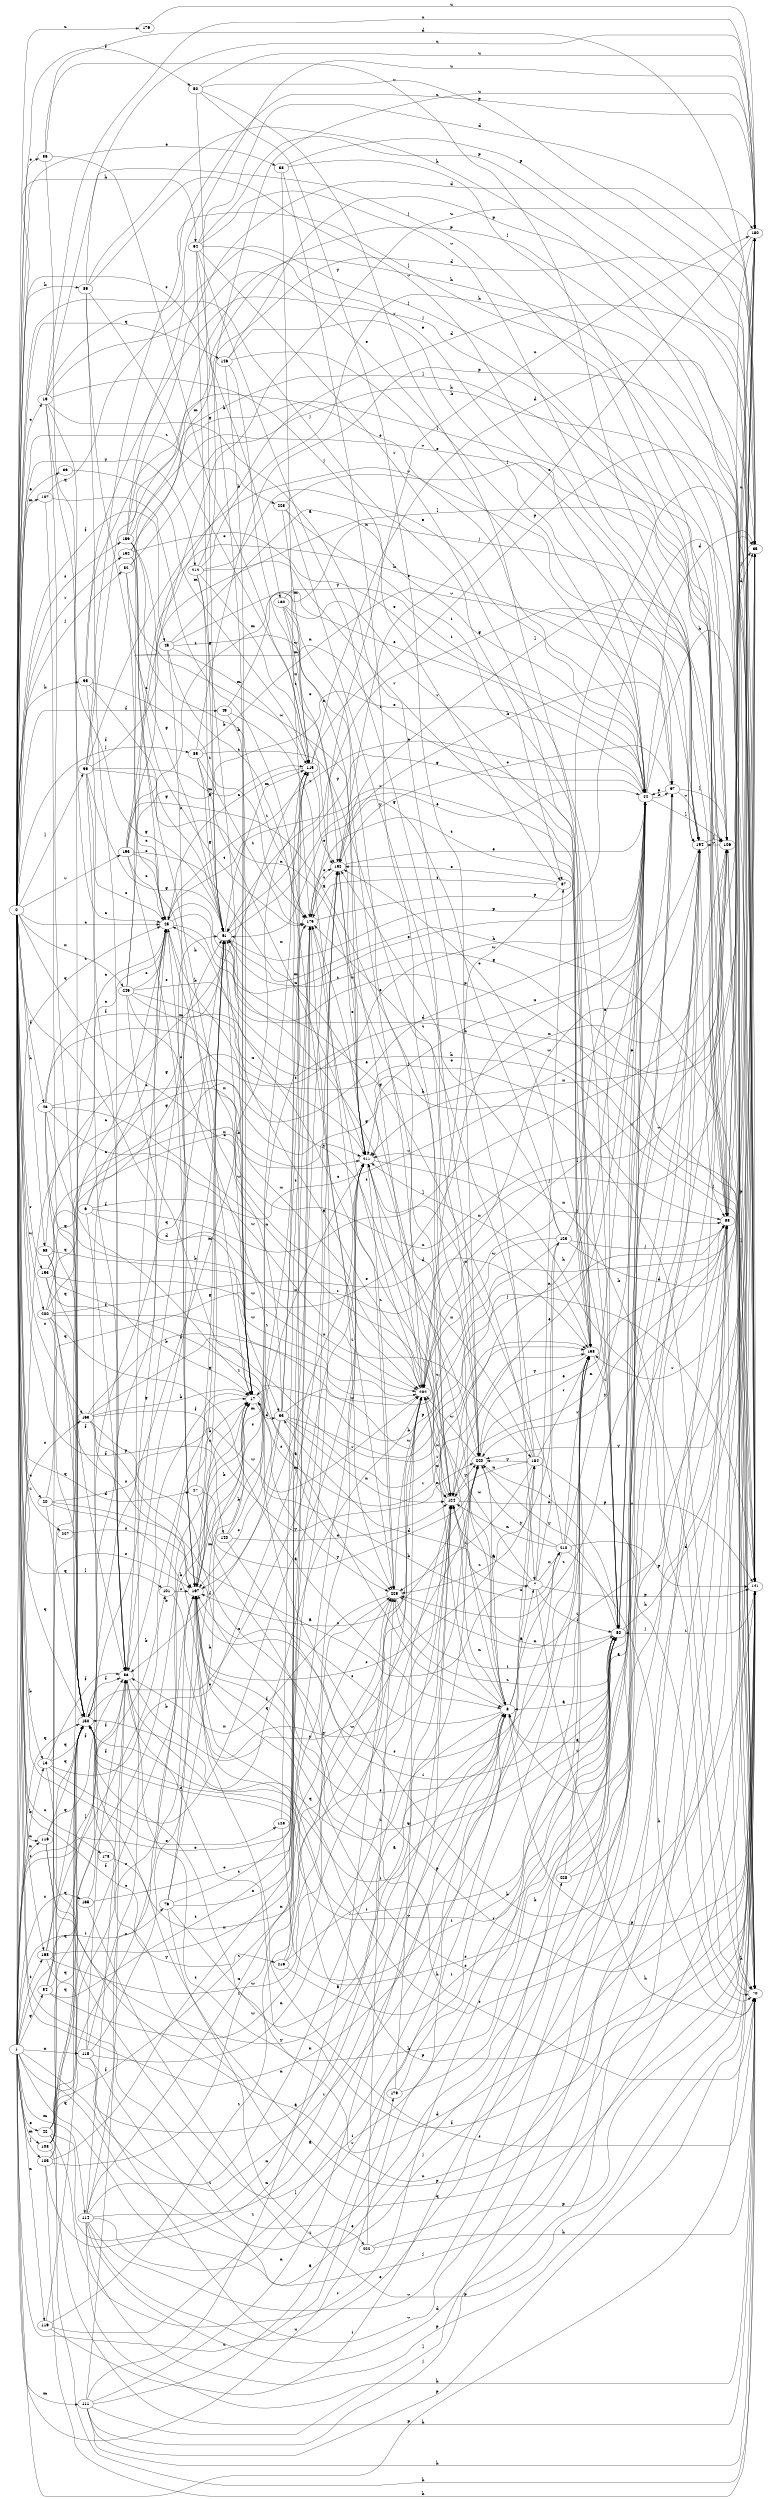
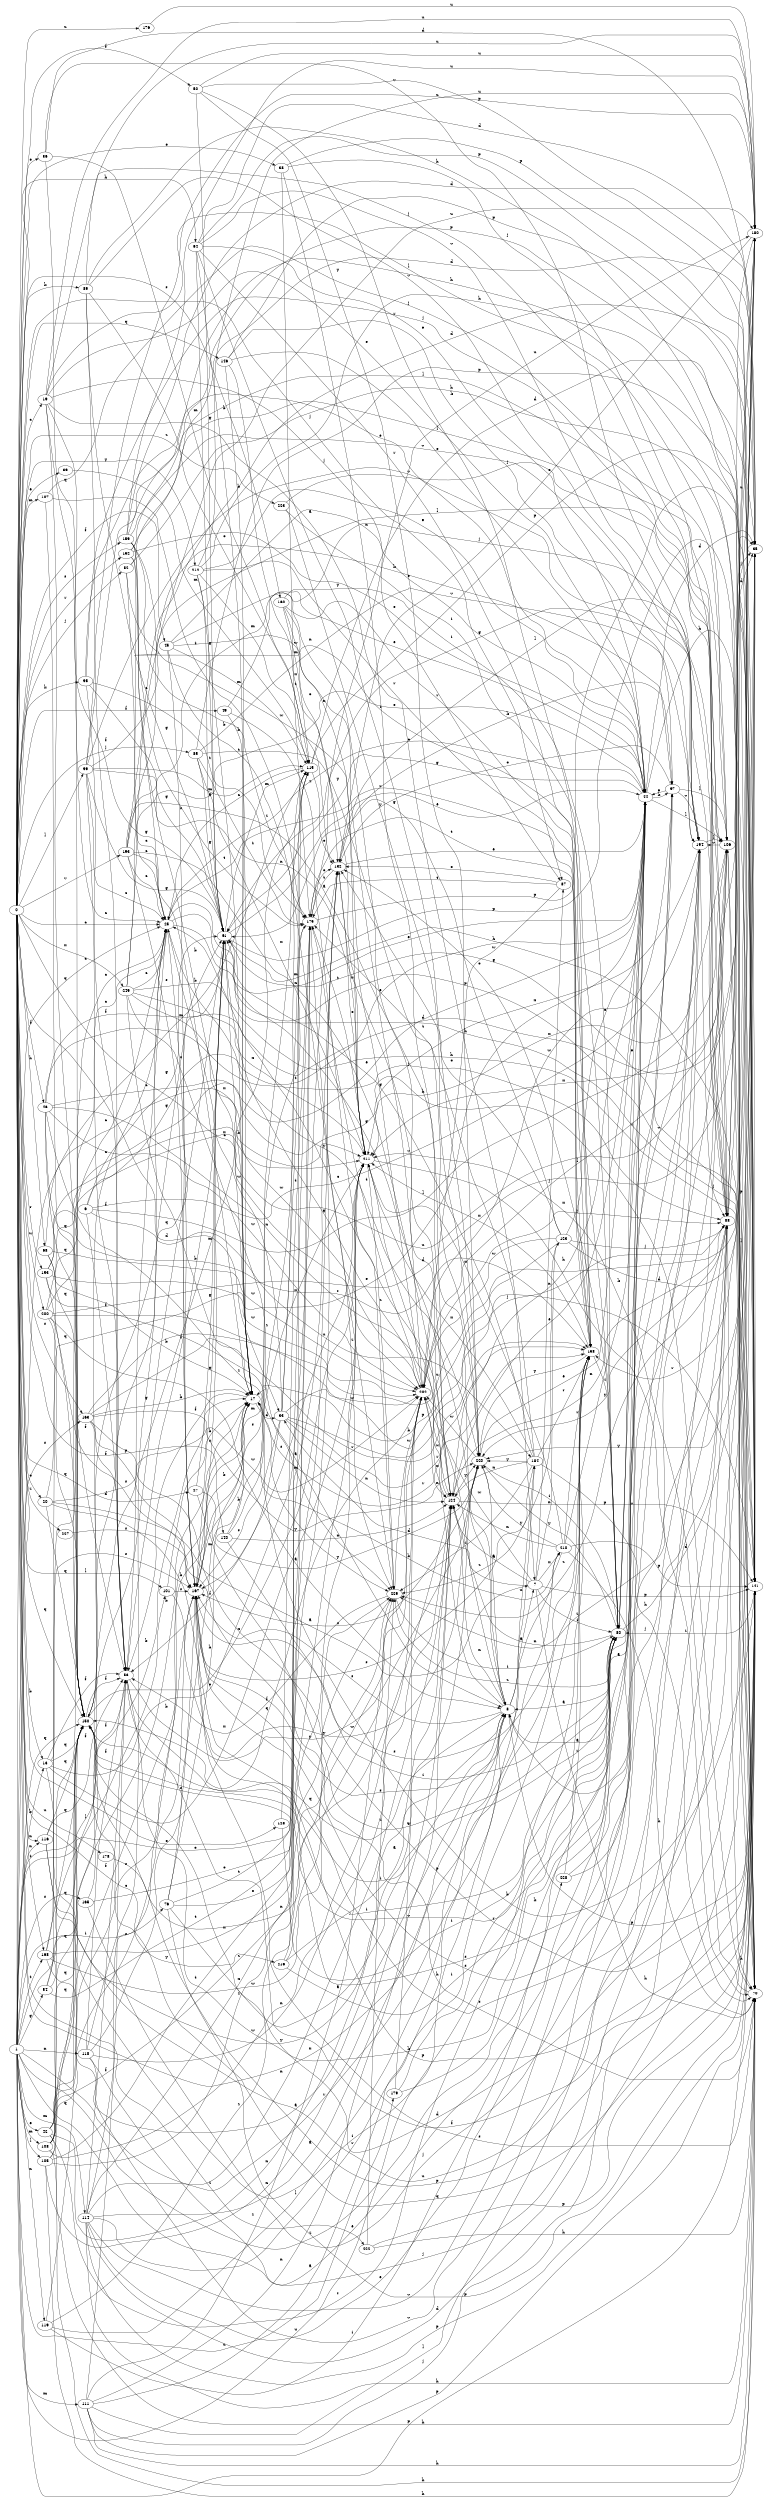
(296, 610) -> none
(334, 1845) -> (352, 1854)
